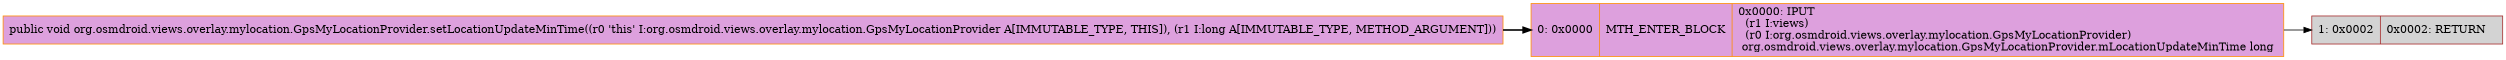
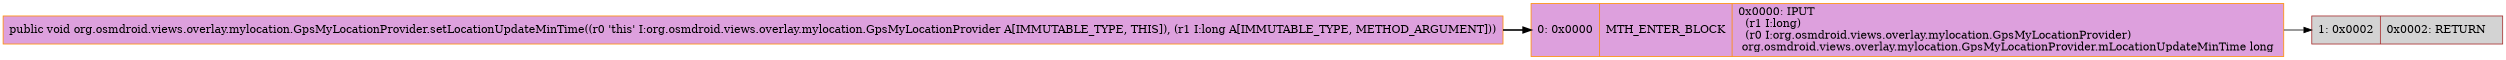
(1774, 24) -> (1770, 24)
